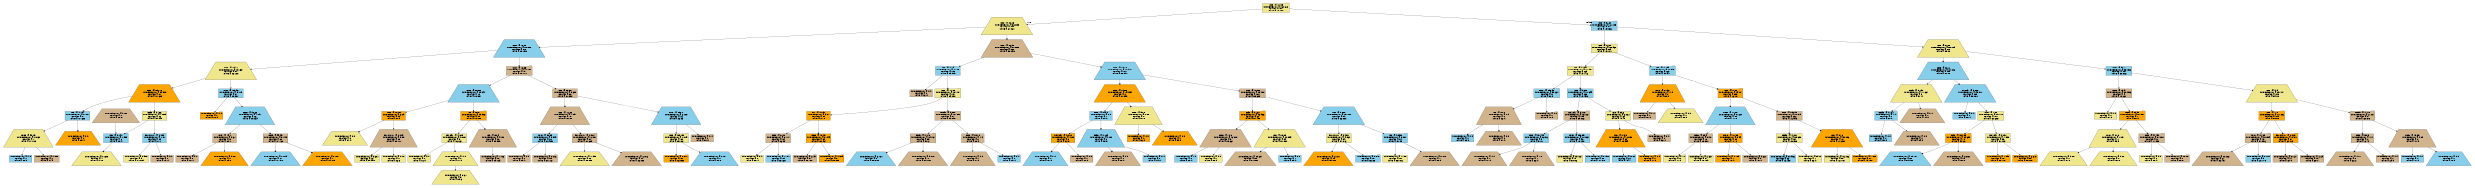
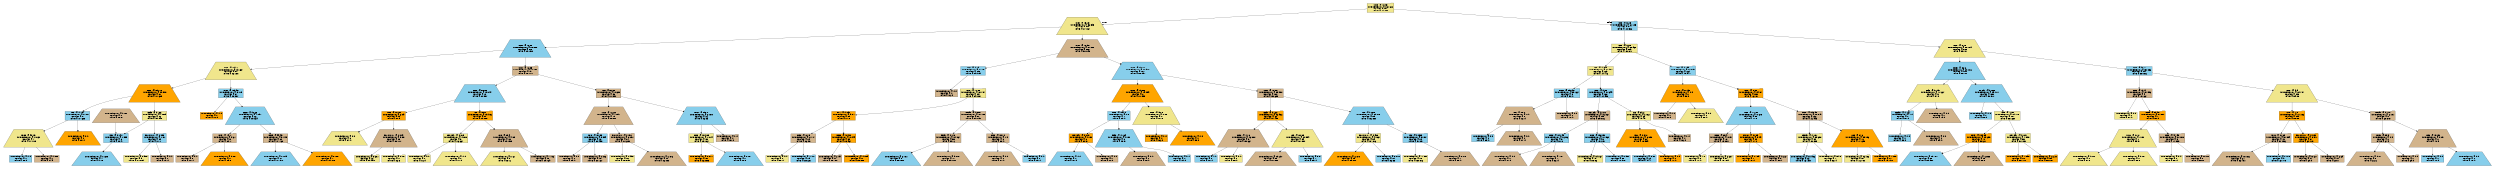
(96, 159) -> (96, 159)
(585, 159) -> (622, 159)
(456, 167) -> (504, 149)
